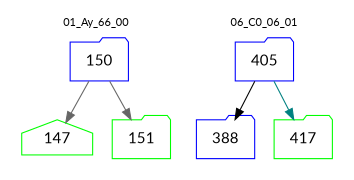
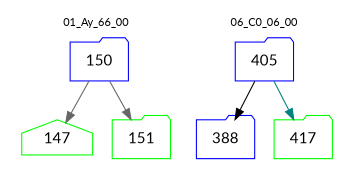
(264, 23) -> (264, 23)
